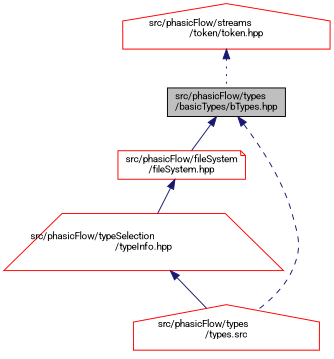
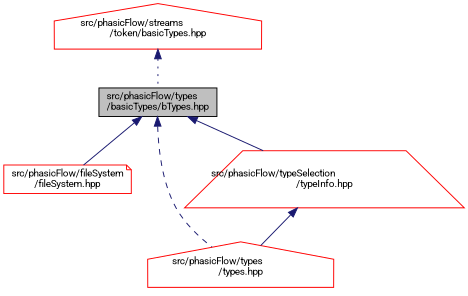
(226, 29) -> (158, 29)
(164, 201) -> (230, 136)
(226, 330) -> (241, 267)
